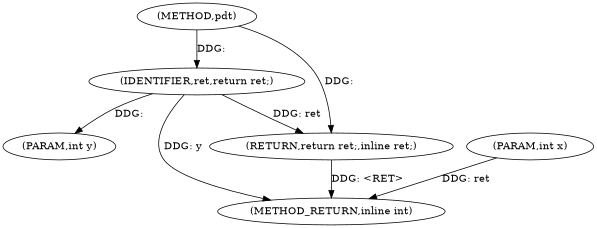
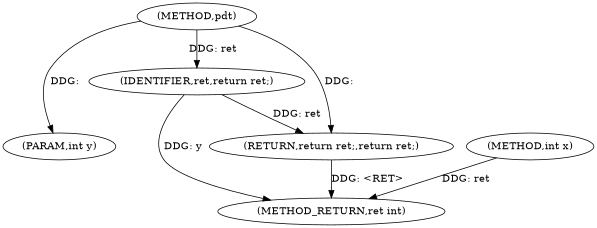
(213, 49) -> (213, 49)
(115, 108) -> (66, 52)
(331, 146) -> (331, 146)
(530, 146) -> (530, 146)
(331, 211) -> (331, 211)
